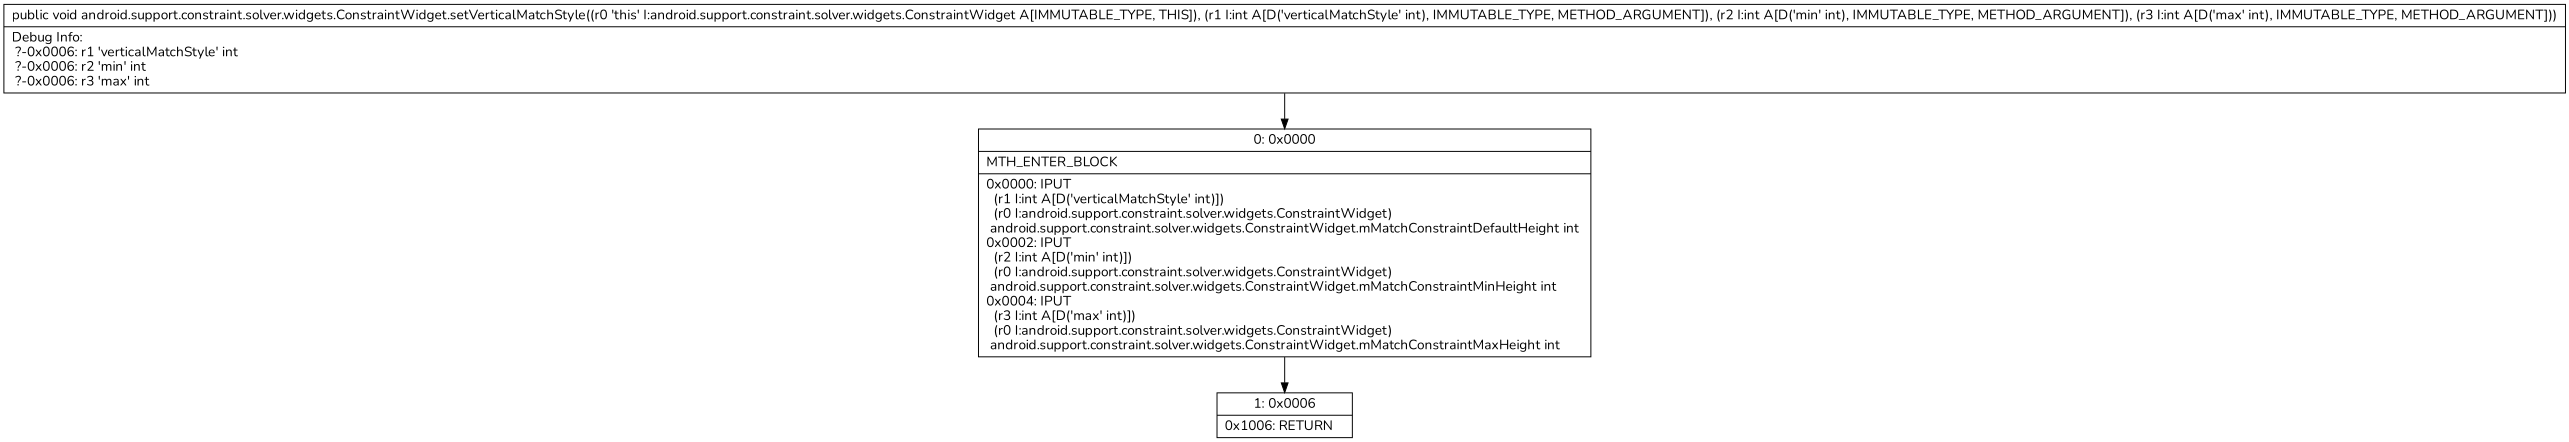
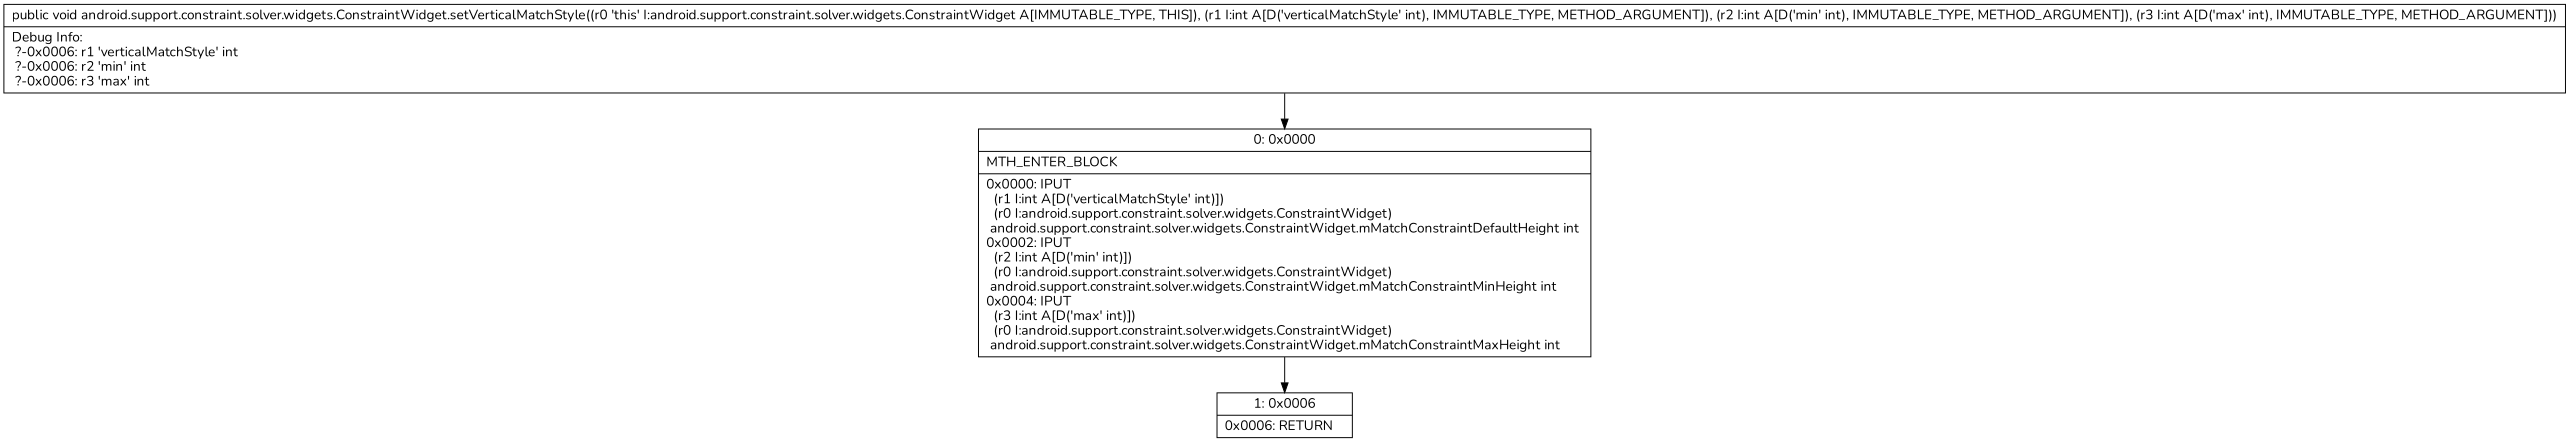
(1285, 426) -> (1285, 426)
